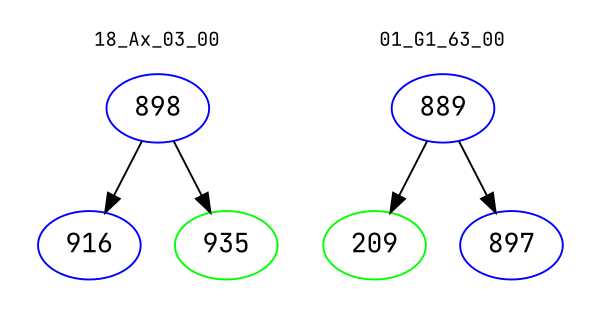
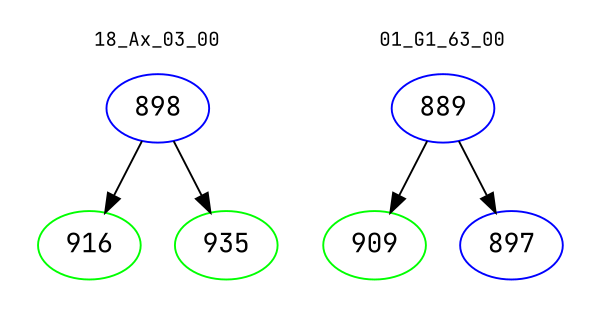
(89, 245) -> (89, 245)
(375, 245) -> (375, 245)
